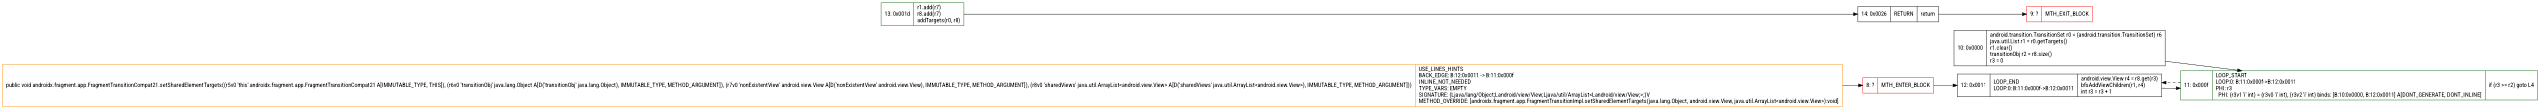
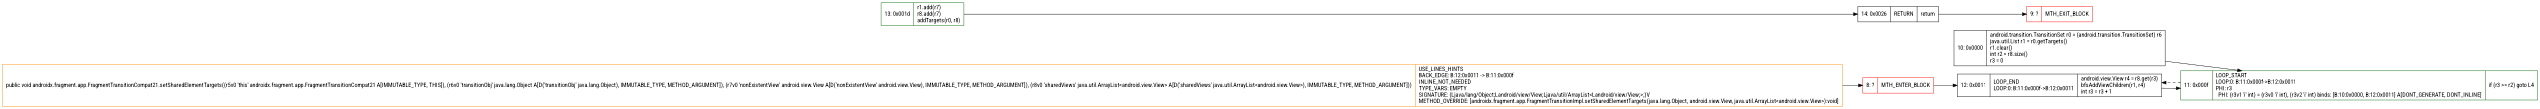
(2021, 54) -> (2009, 54)
